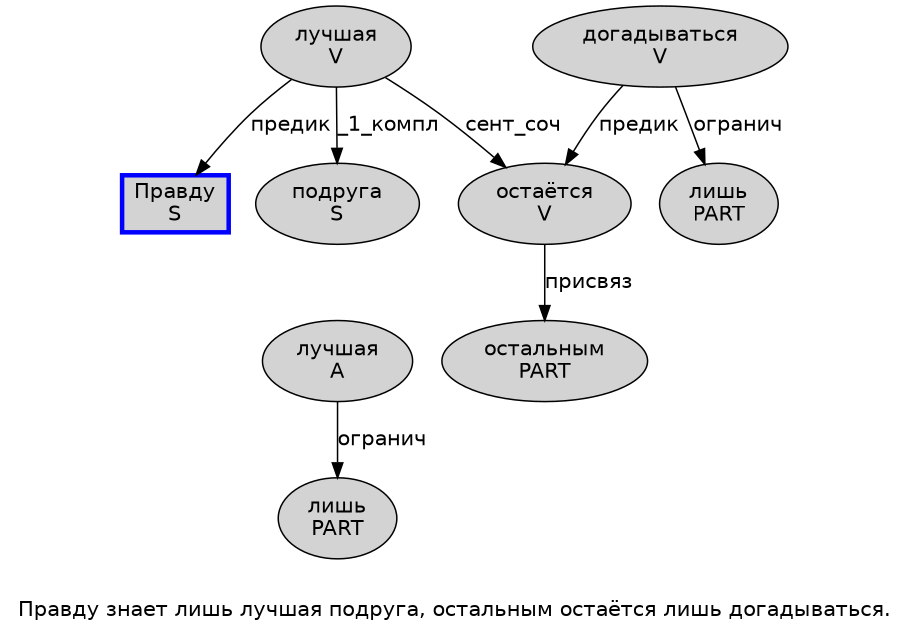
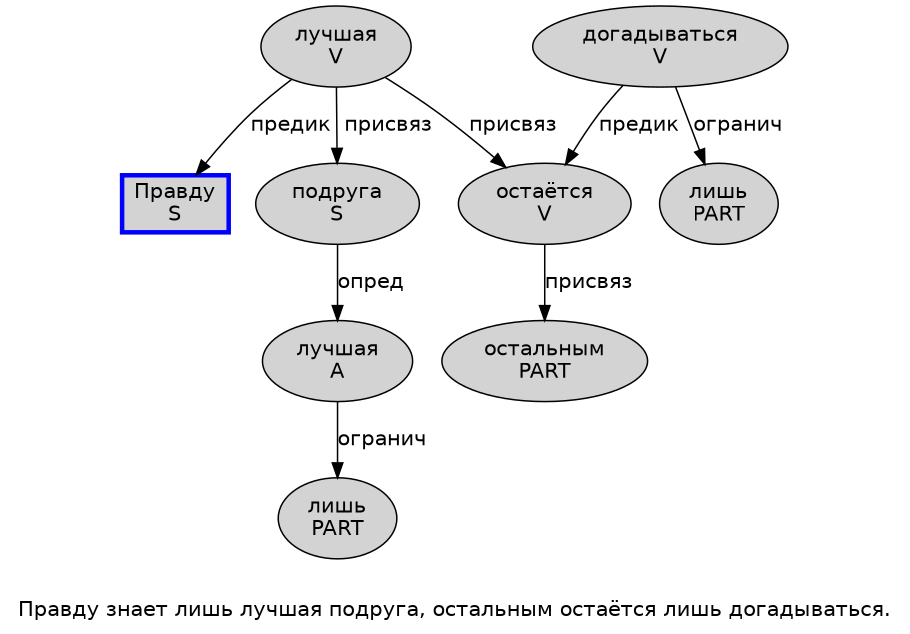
(389, 125) -> (389, 125)
(513, 125) -> (513, 125)
none -> (338, 275)
